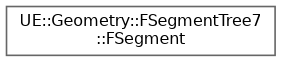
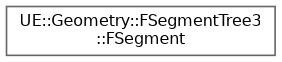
(141, 31) -> (141, 31)
